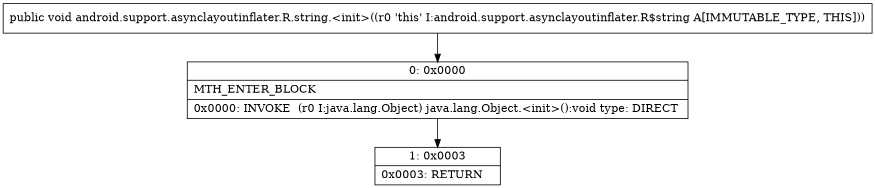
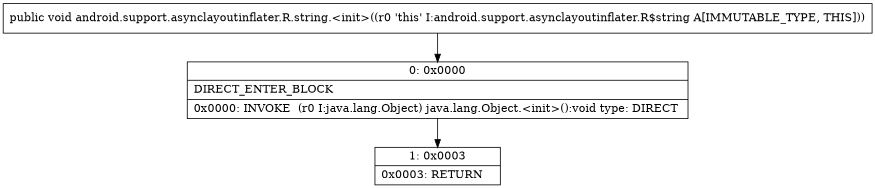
(255, 89) -> (264, 89)
